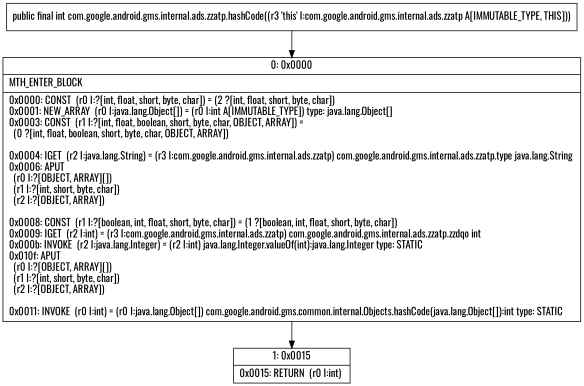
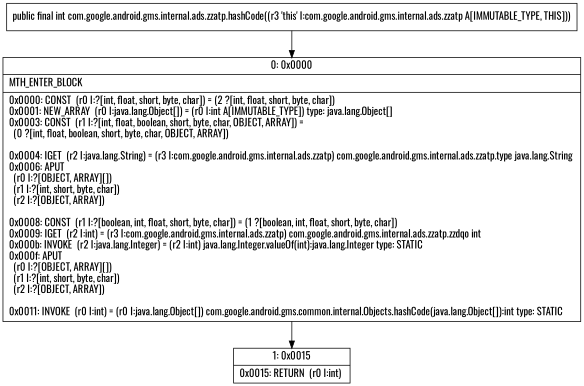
(37, 257) -> (38, 257)
